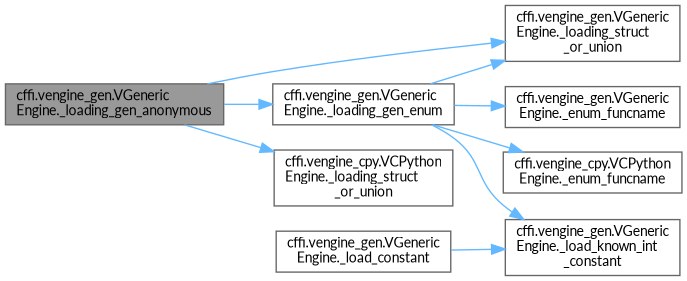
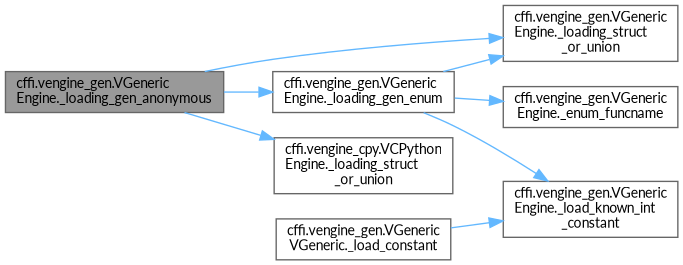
(593, 173) -> none
(363, 252) -> (363, 239)
